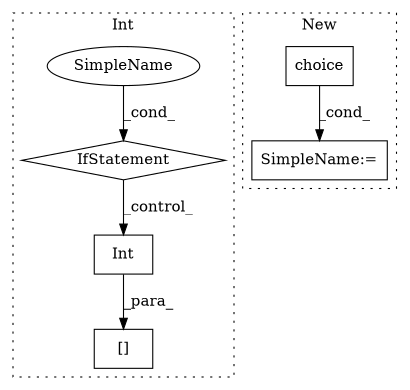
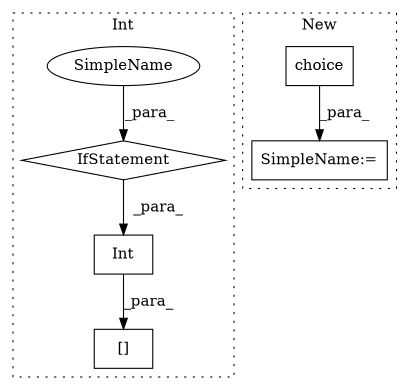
(150, 113) -> (150, 113)
(344, 113) -> (344, 113)
(158, 207) -> (158, 207)
